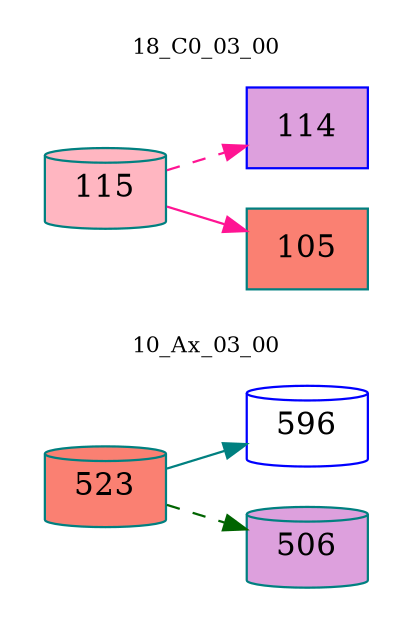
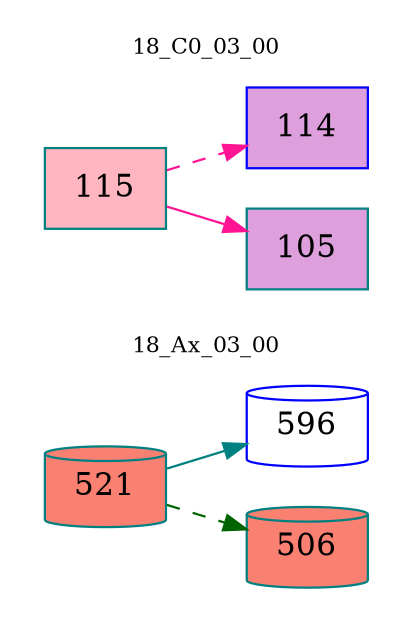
(105, 188) -> (105, 188)
(307, 249) -> (307, 249)
(206, 347) -> (206, 347)
(105, 487) -> (105, 487)
(307, 547) -> (307, 547)
